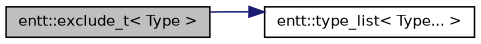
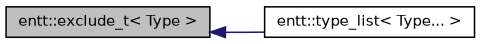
(229, 12) -> (245, 32)
